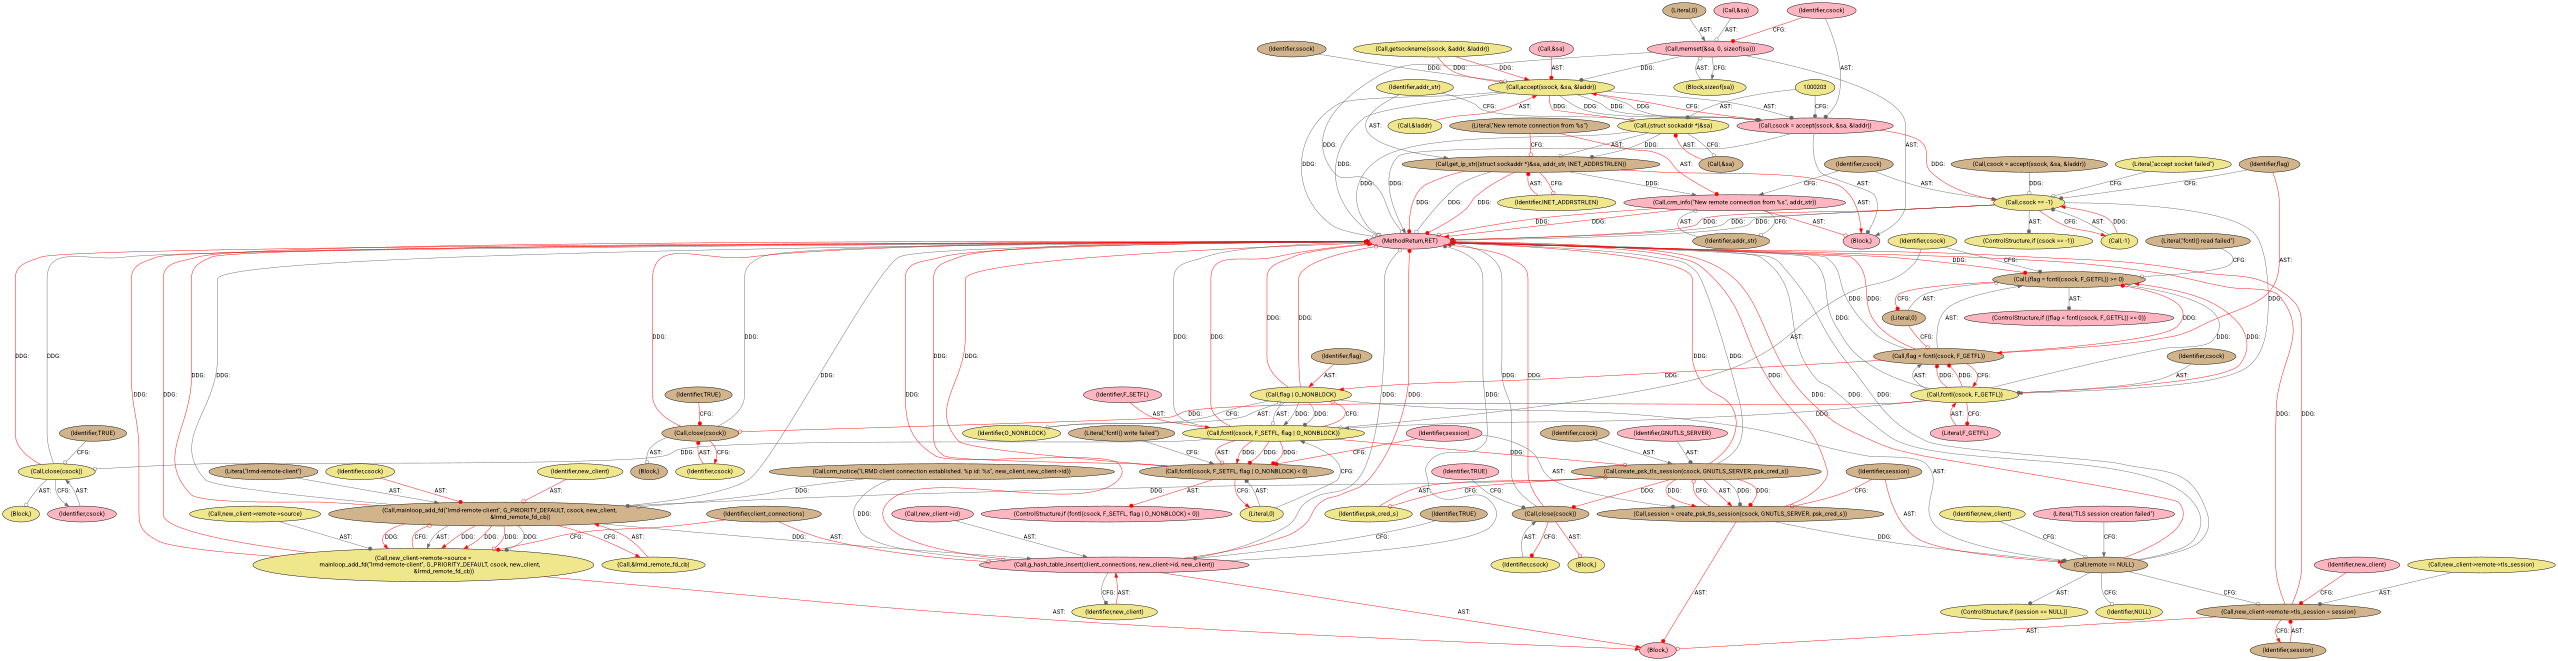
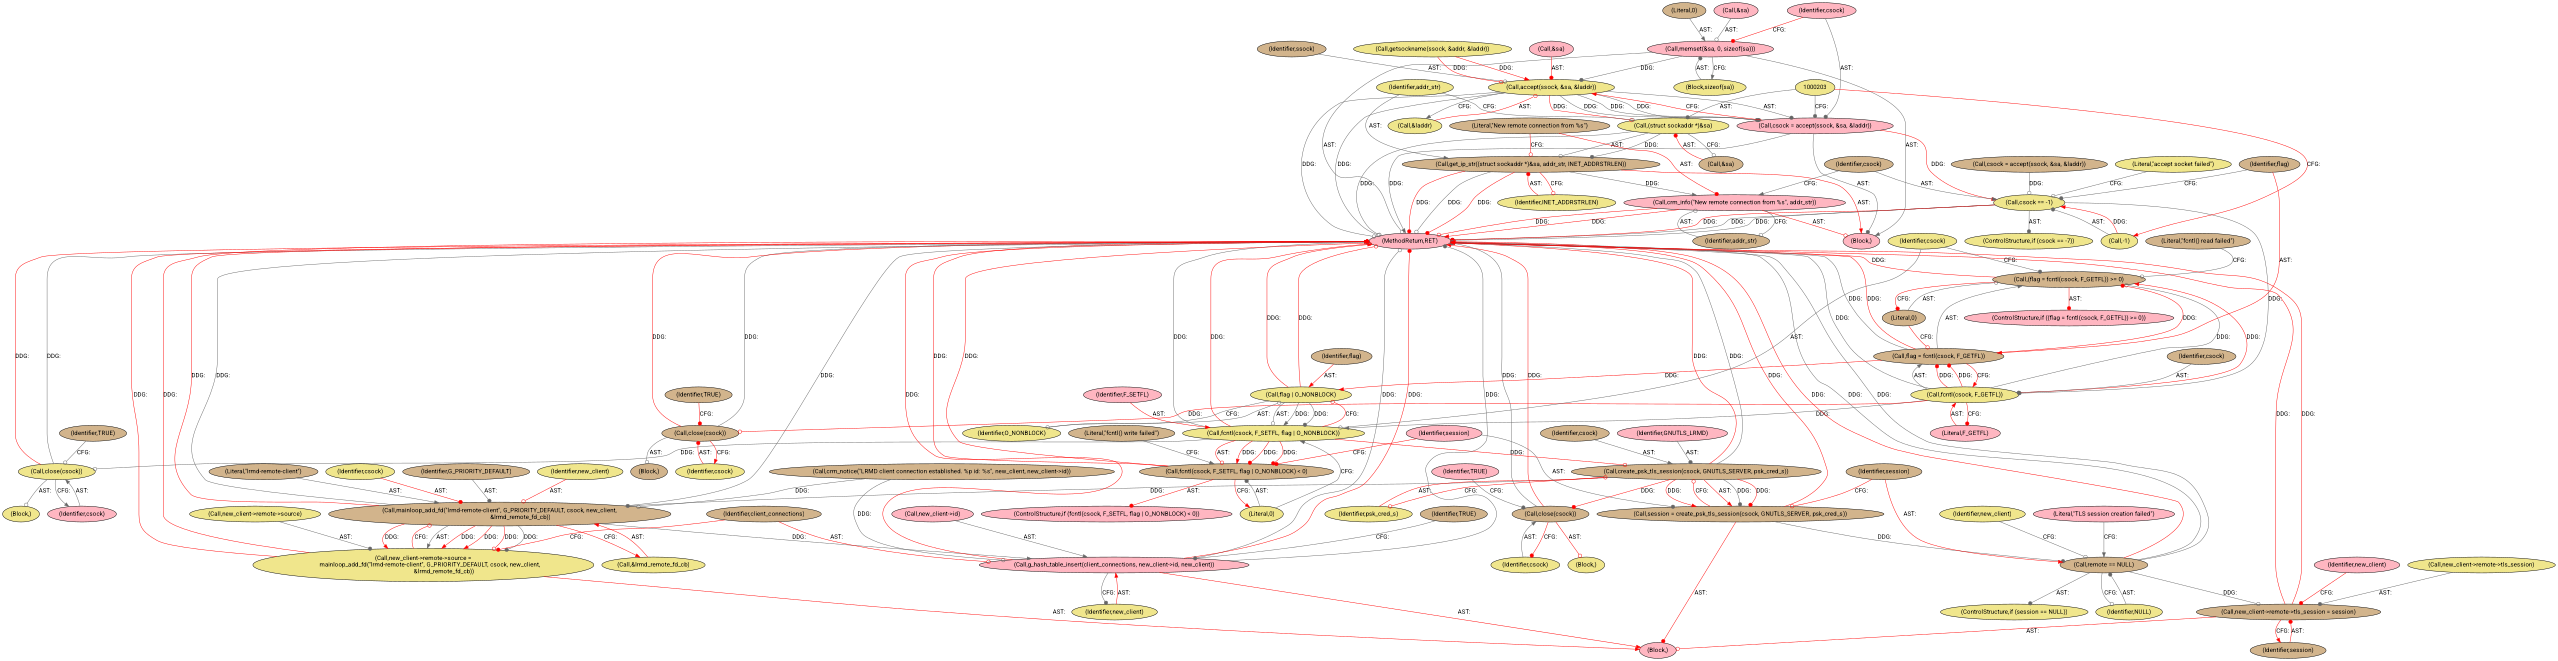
(1436, 68) -> (1436, 68)
(1696, 70) -> (1696, 70)
none -> (1462, 102)
(1485, 113) -> (1485, 113)
(1331, 145) -> (1331, 145)
(2068, 227) -> (2170, 122)
(2029, 241) -> (2029, 241)
(1737, 251) -> (1863, 257)
(2069, 297) -> (2069, 297)
(2268, 319) -> (2268, 319)
(1715, 423) -> (2119, 590)
(1672, 433) -> (1672, 433)
none -> (466, 472)
(2231, 593) -> (2231, 593)
